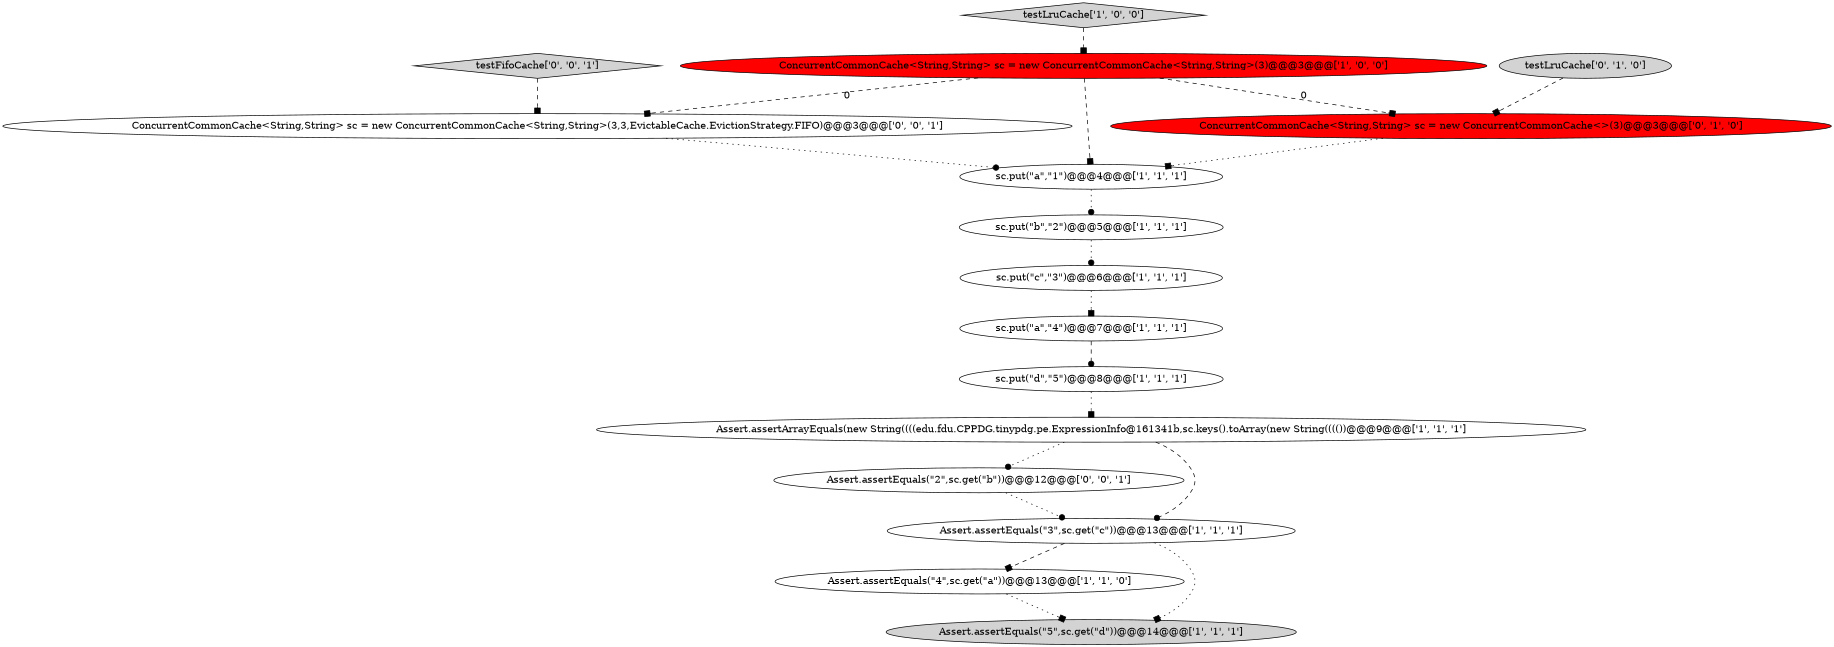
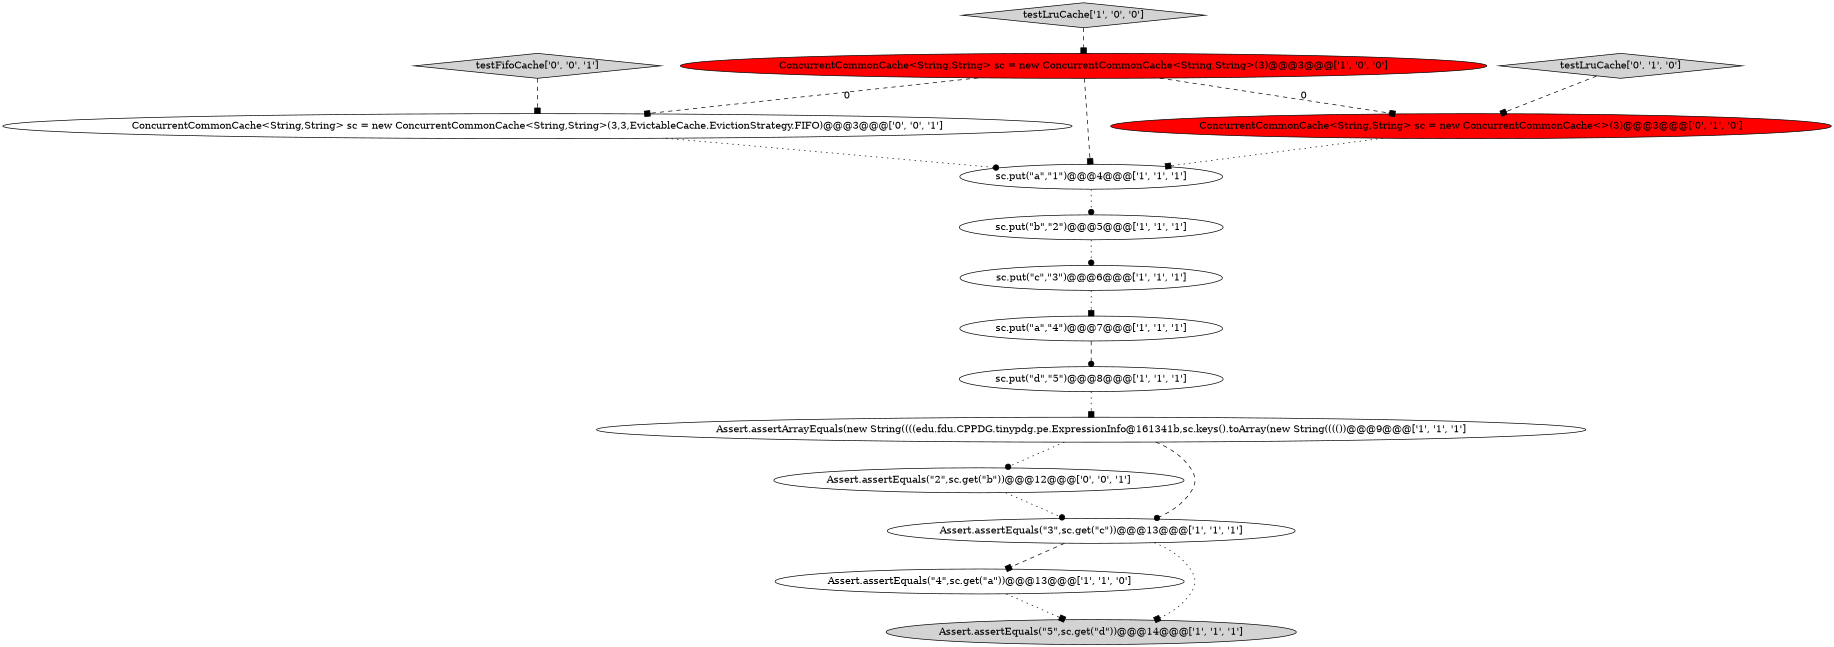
(1585, 66) -> (1621, 66)
